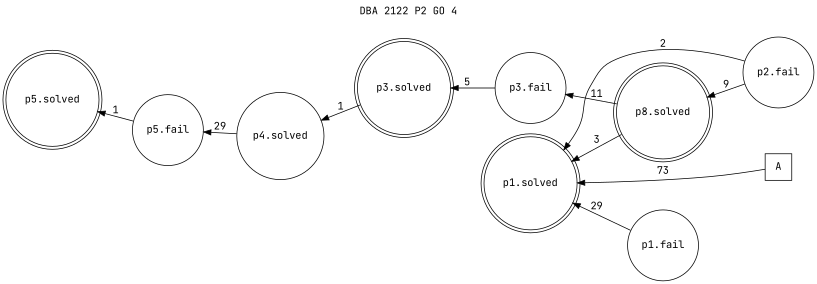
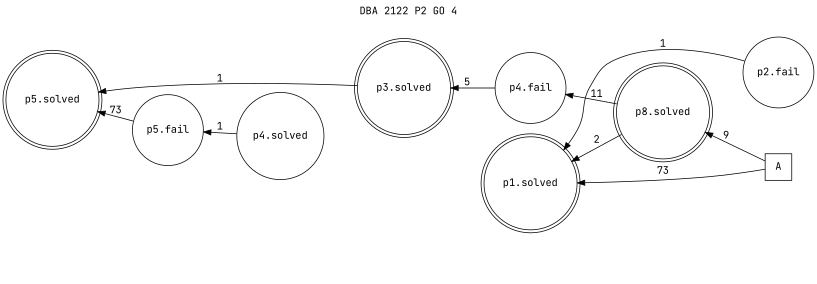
(663, 44) -> (663, 44)
(531, 88) -> (531, 88)
(730, 89) -> (739, 148)
(116, 111) -> (116, 111)
(344, 111) -> (231, 84)
(220, 127) -> (220, 127)
(597, 140) -> (597, 140)
(663, 245) -> none
